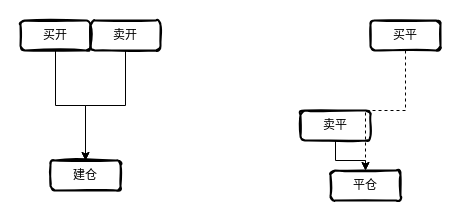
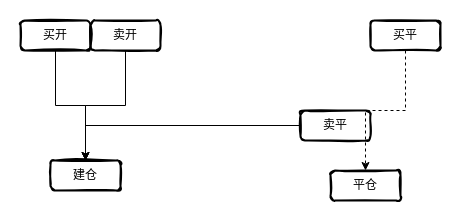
(341, 161) -> (193, 126)
